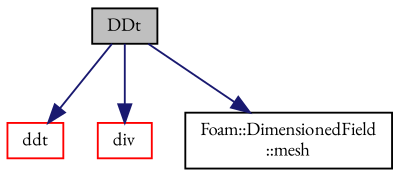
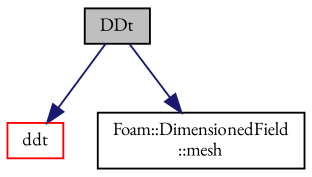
(125, 141) -> none
